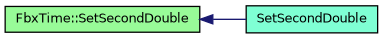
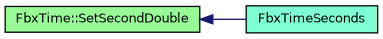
(312, 19) -> (312, 19)
